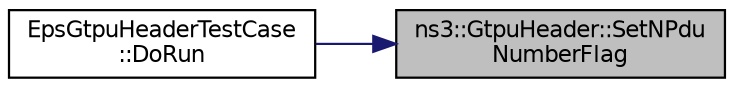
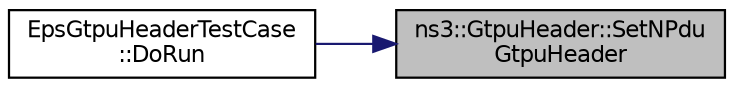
(561, 44) -> (561, 44)
